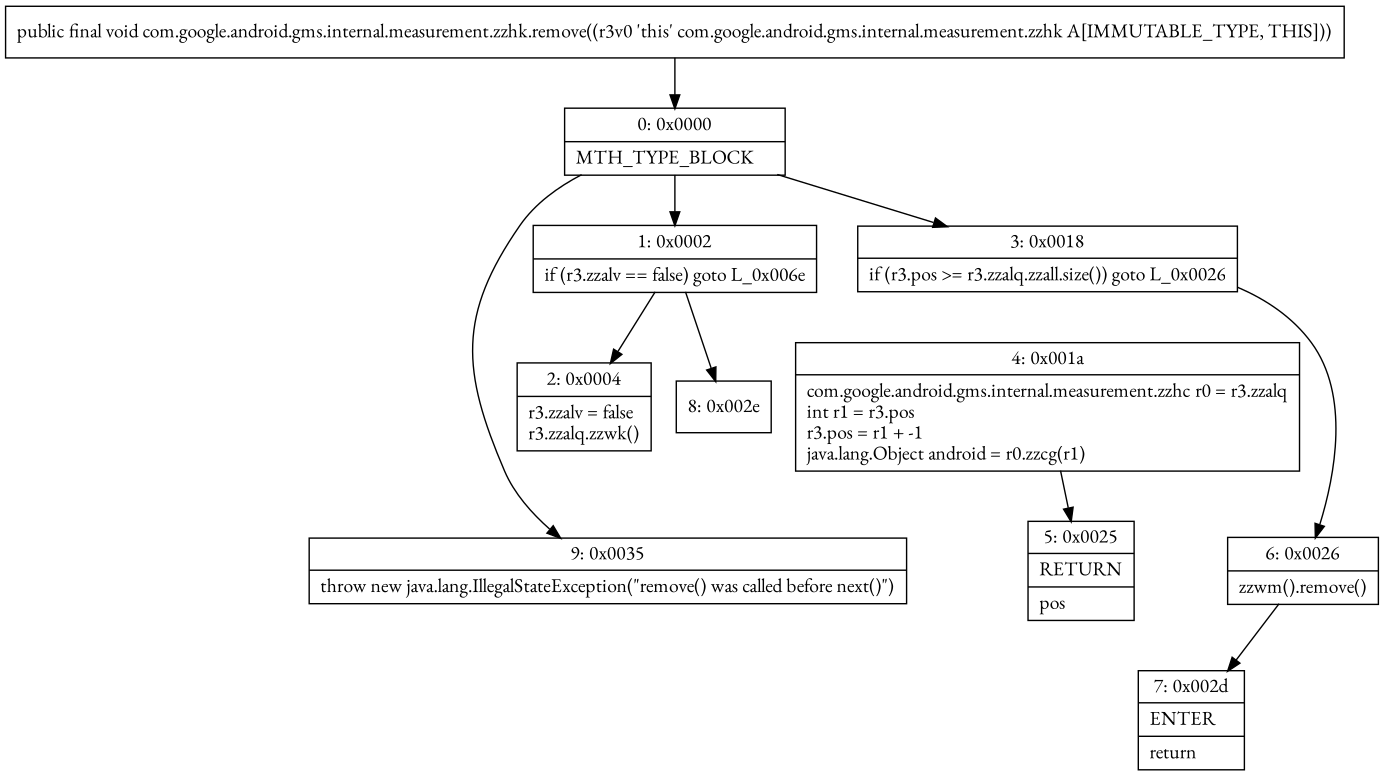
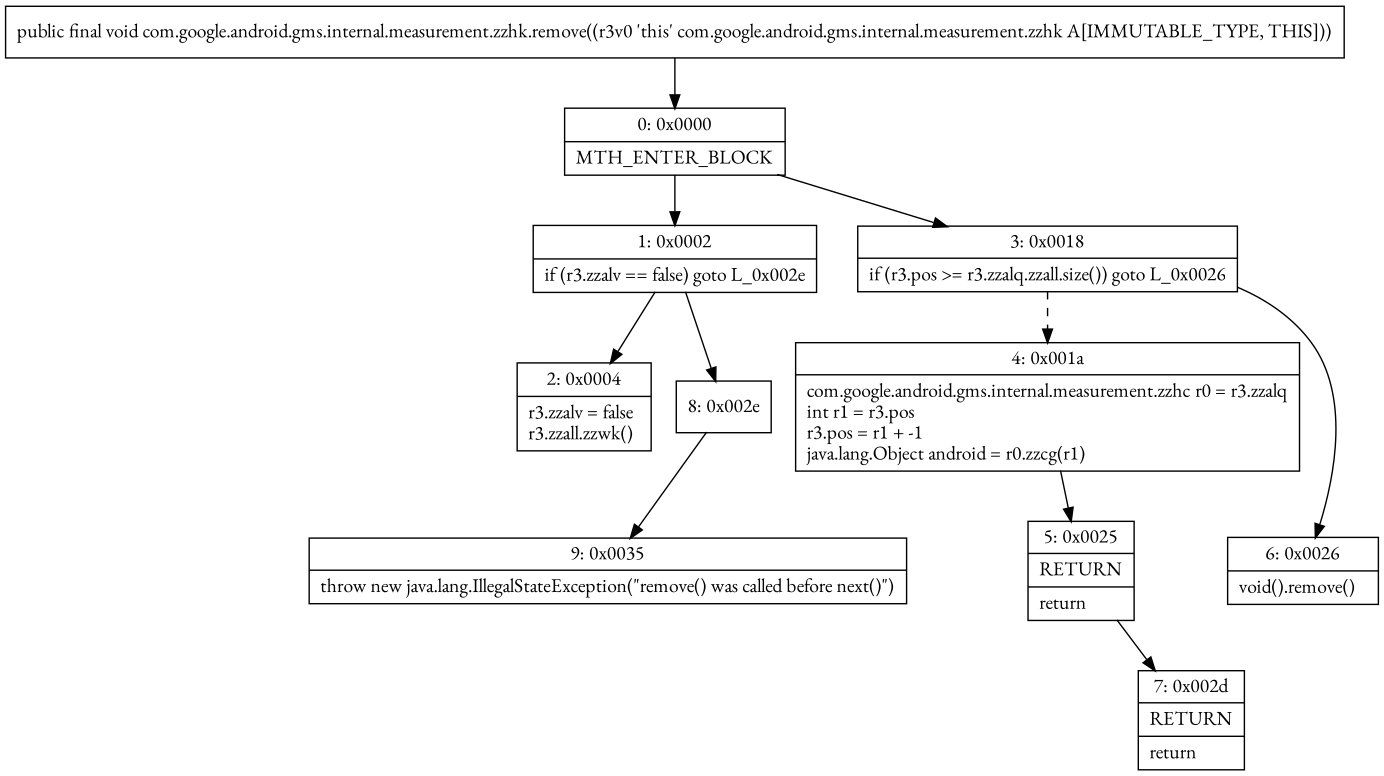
(665, 158) -> (675, 158)
(675, 275) -> (675, 275)
none -> (1048, 310)
(473, 342) -> (673, 479)
(584, 433) -> (581, 433)
(1303, 587) -> (1297, 587)
(1052, 603) -> (1063, 603)
(1258, 632) -> (1132, 640)
(1183, 719) -> (1191, 719)
